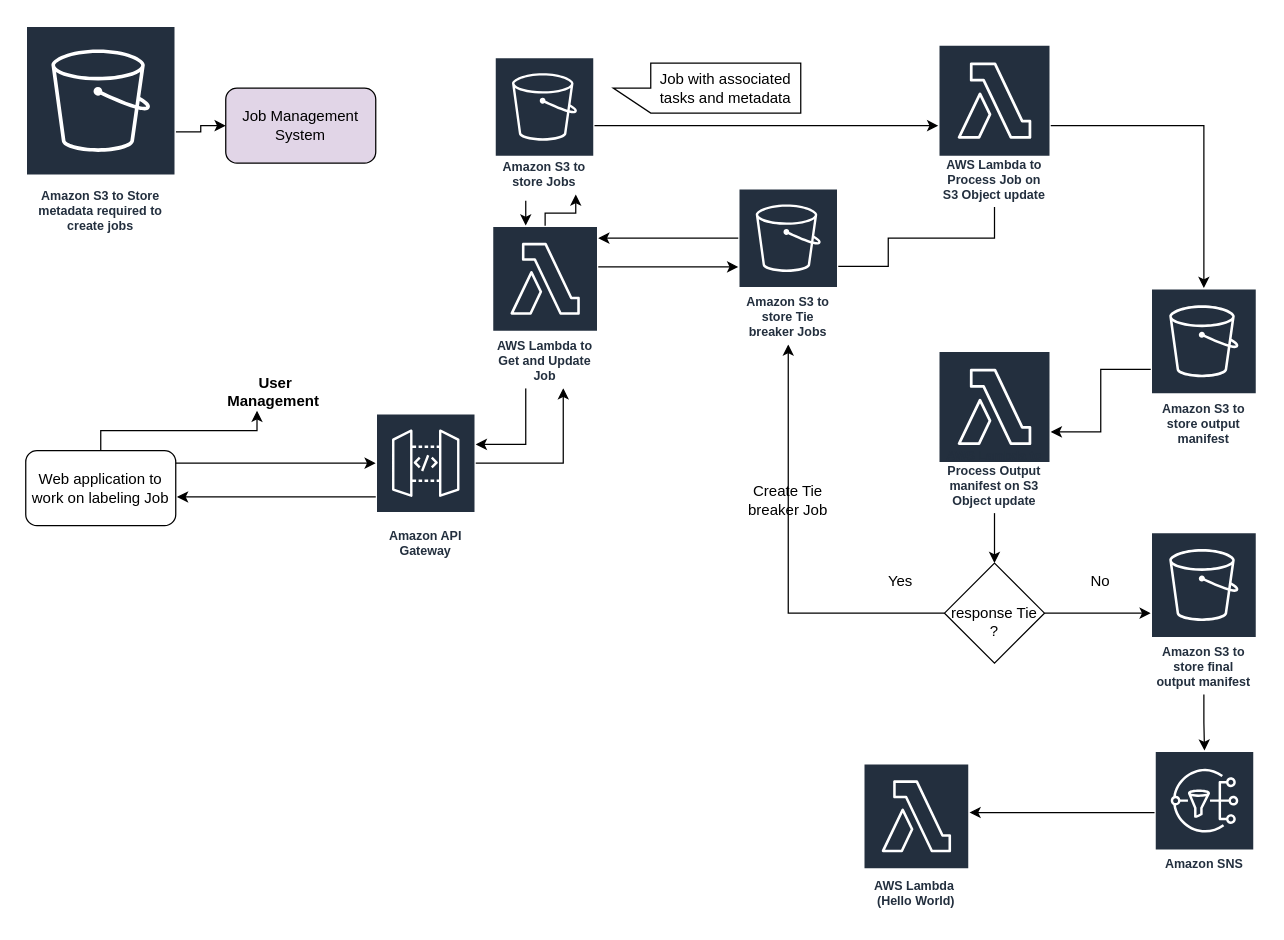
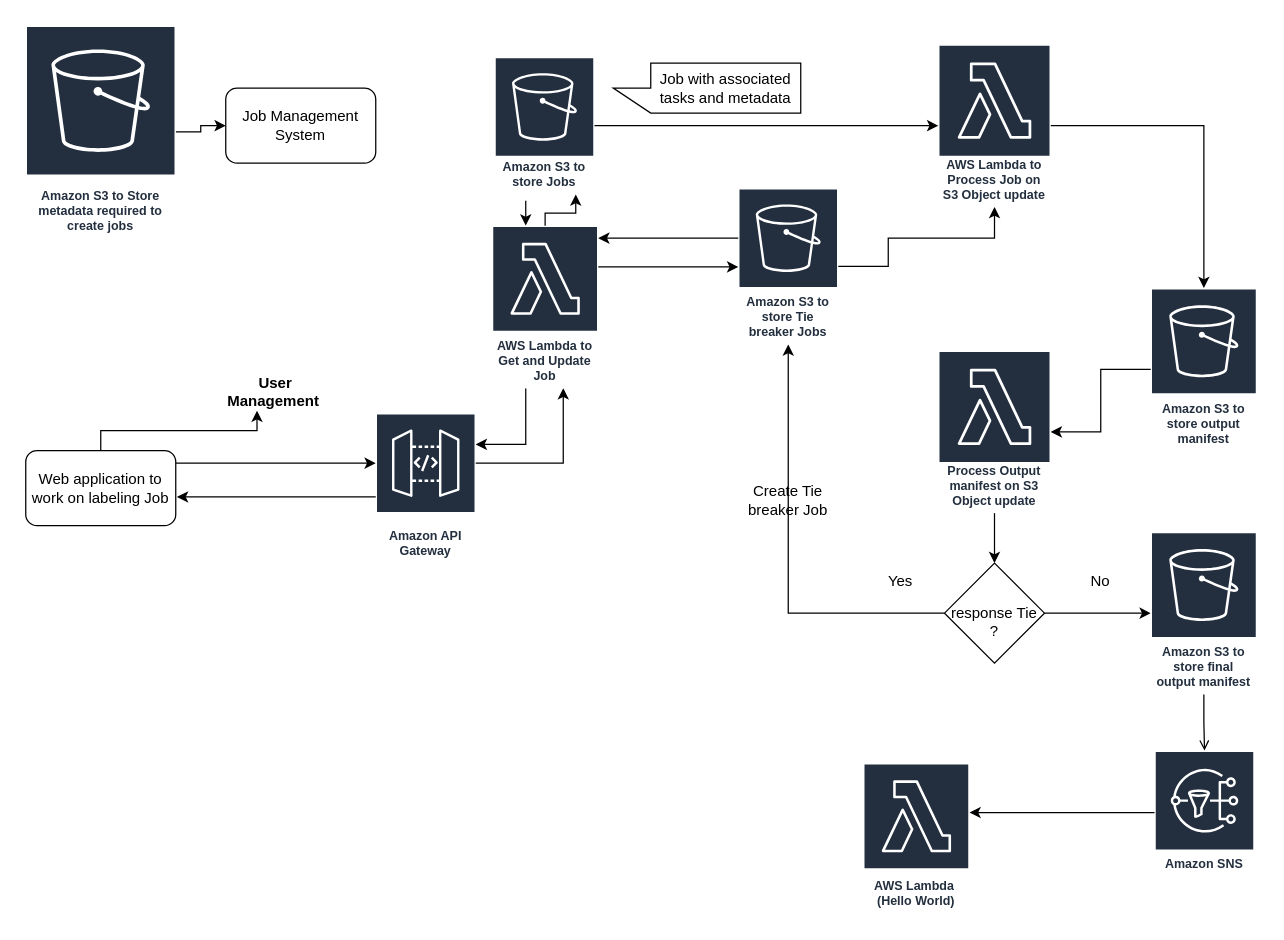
(301, 126) -> (301, 126)
(994, 213) -> (994, 217)
(1204, 741) -> (1204, 743)
